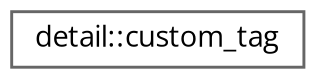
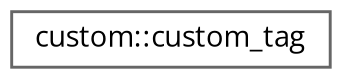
(158, 39) -> (171, 39)
